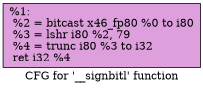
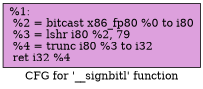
(102, 24) -> (102, 24)
